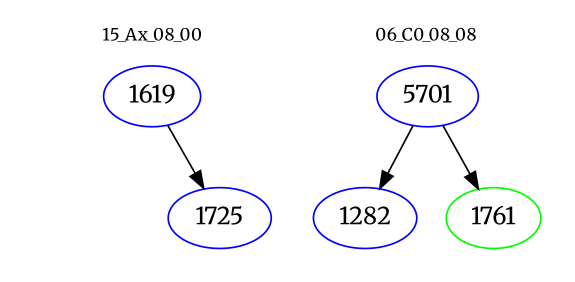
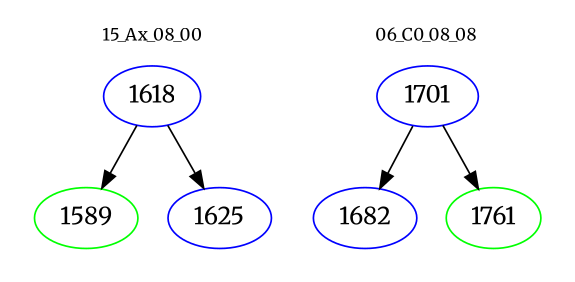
(152, 96) -> (152, 96)
(428, 96) -> (428, 96)
none -> (86, 218)
(220, 218) -> (220, 218)
(365, 218) -> (365, 218)
